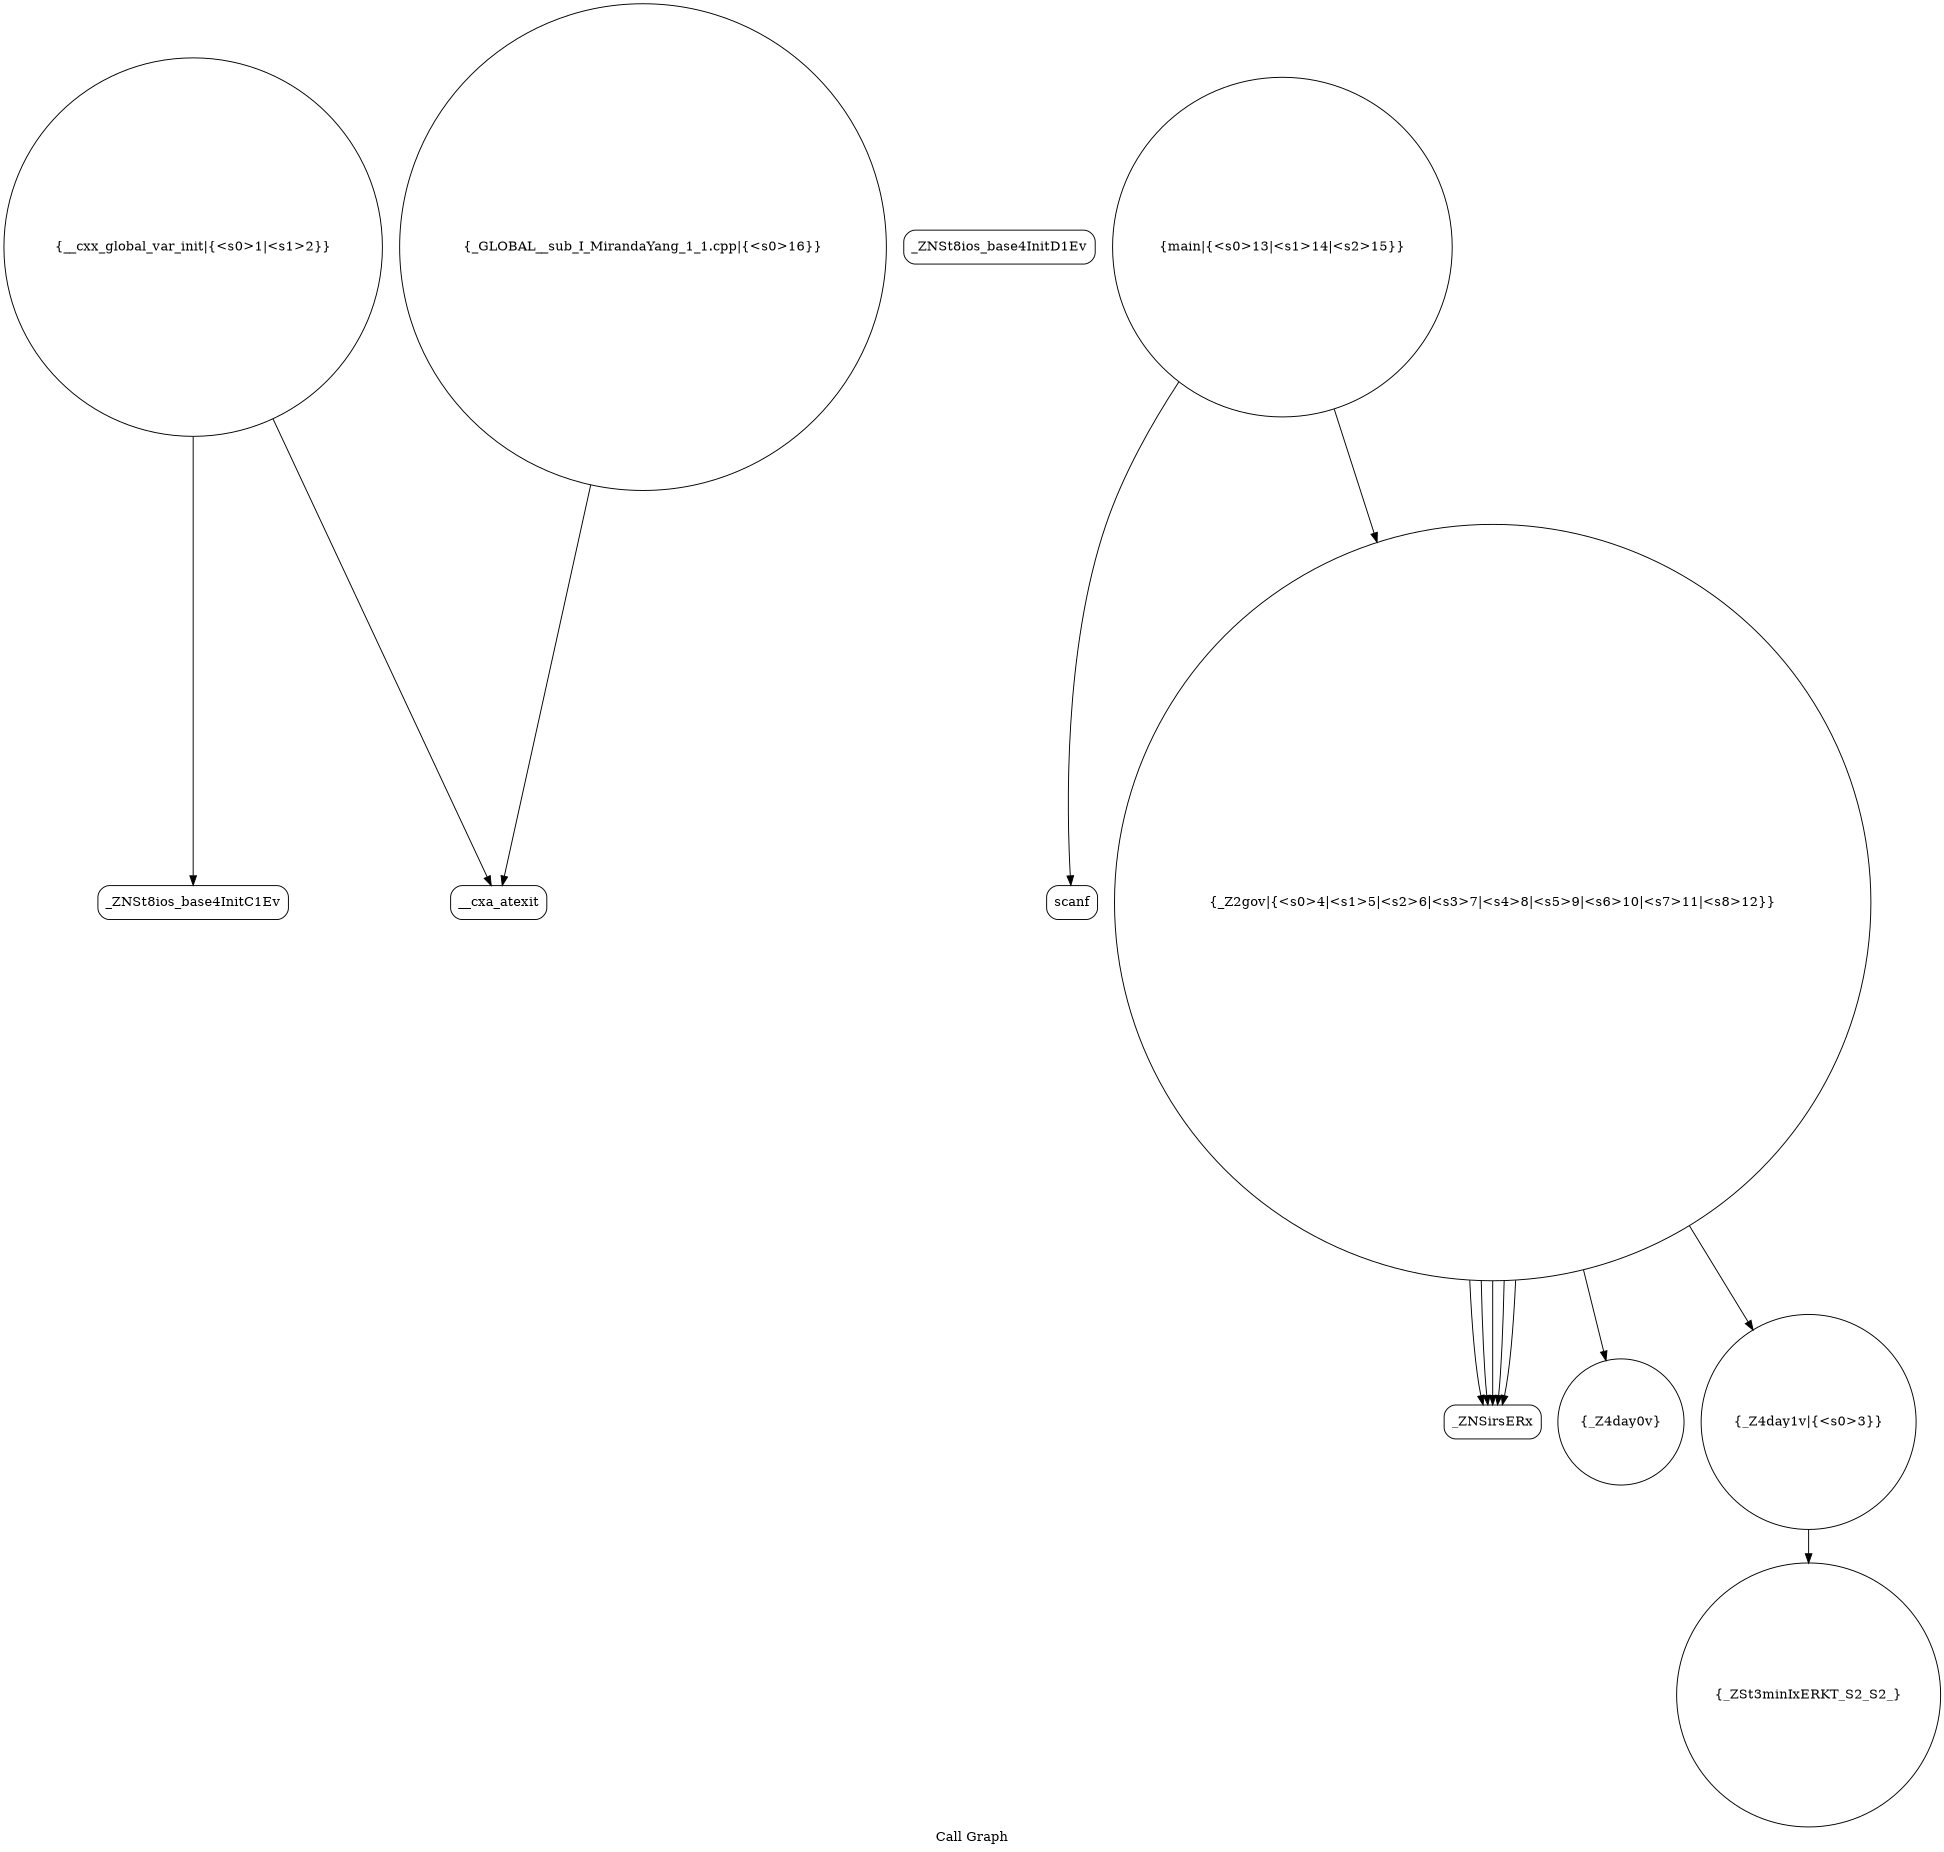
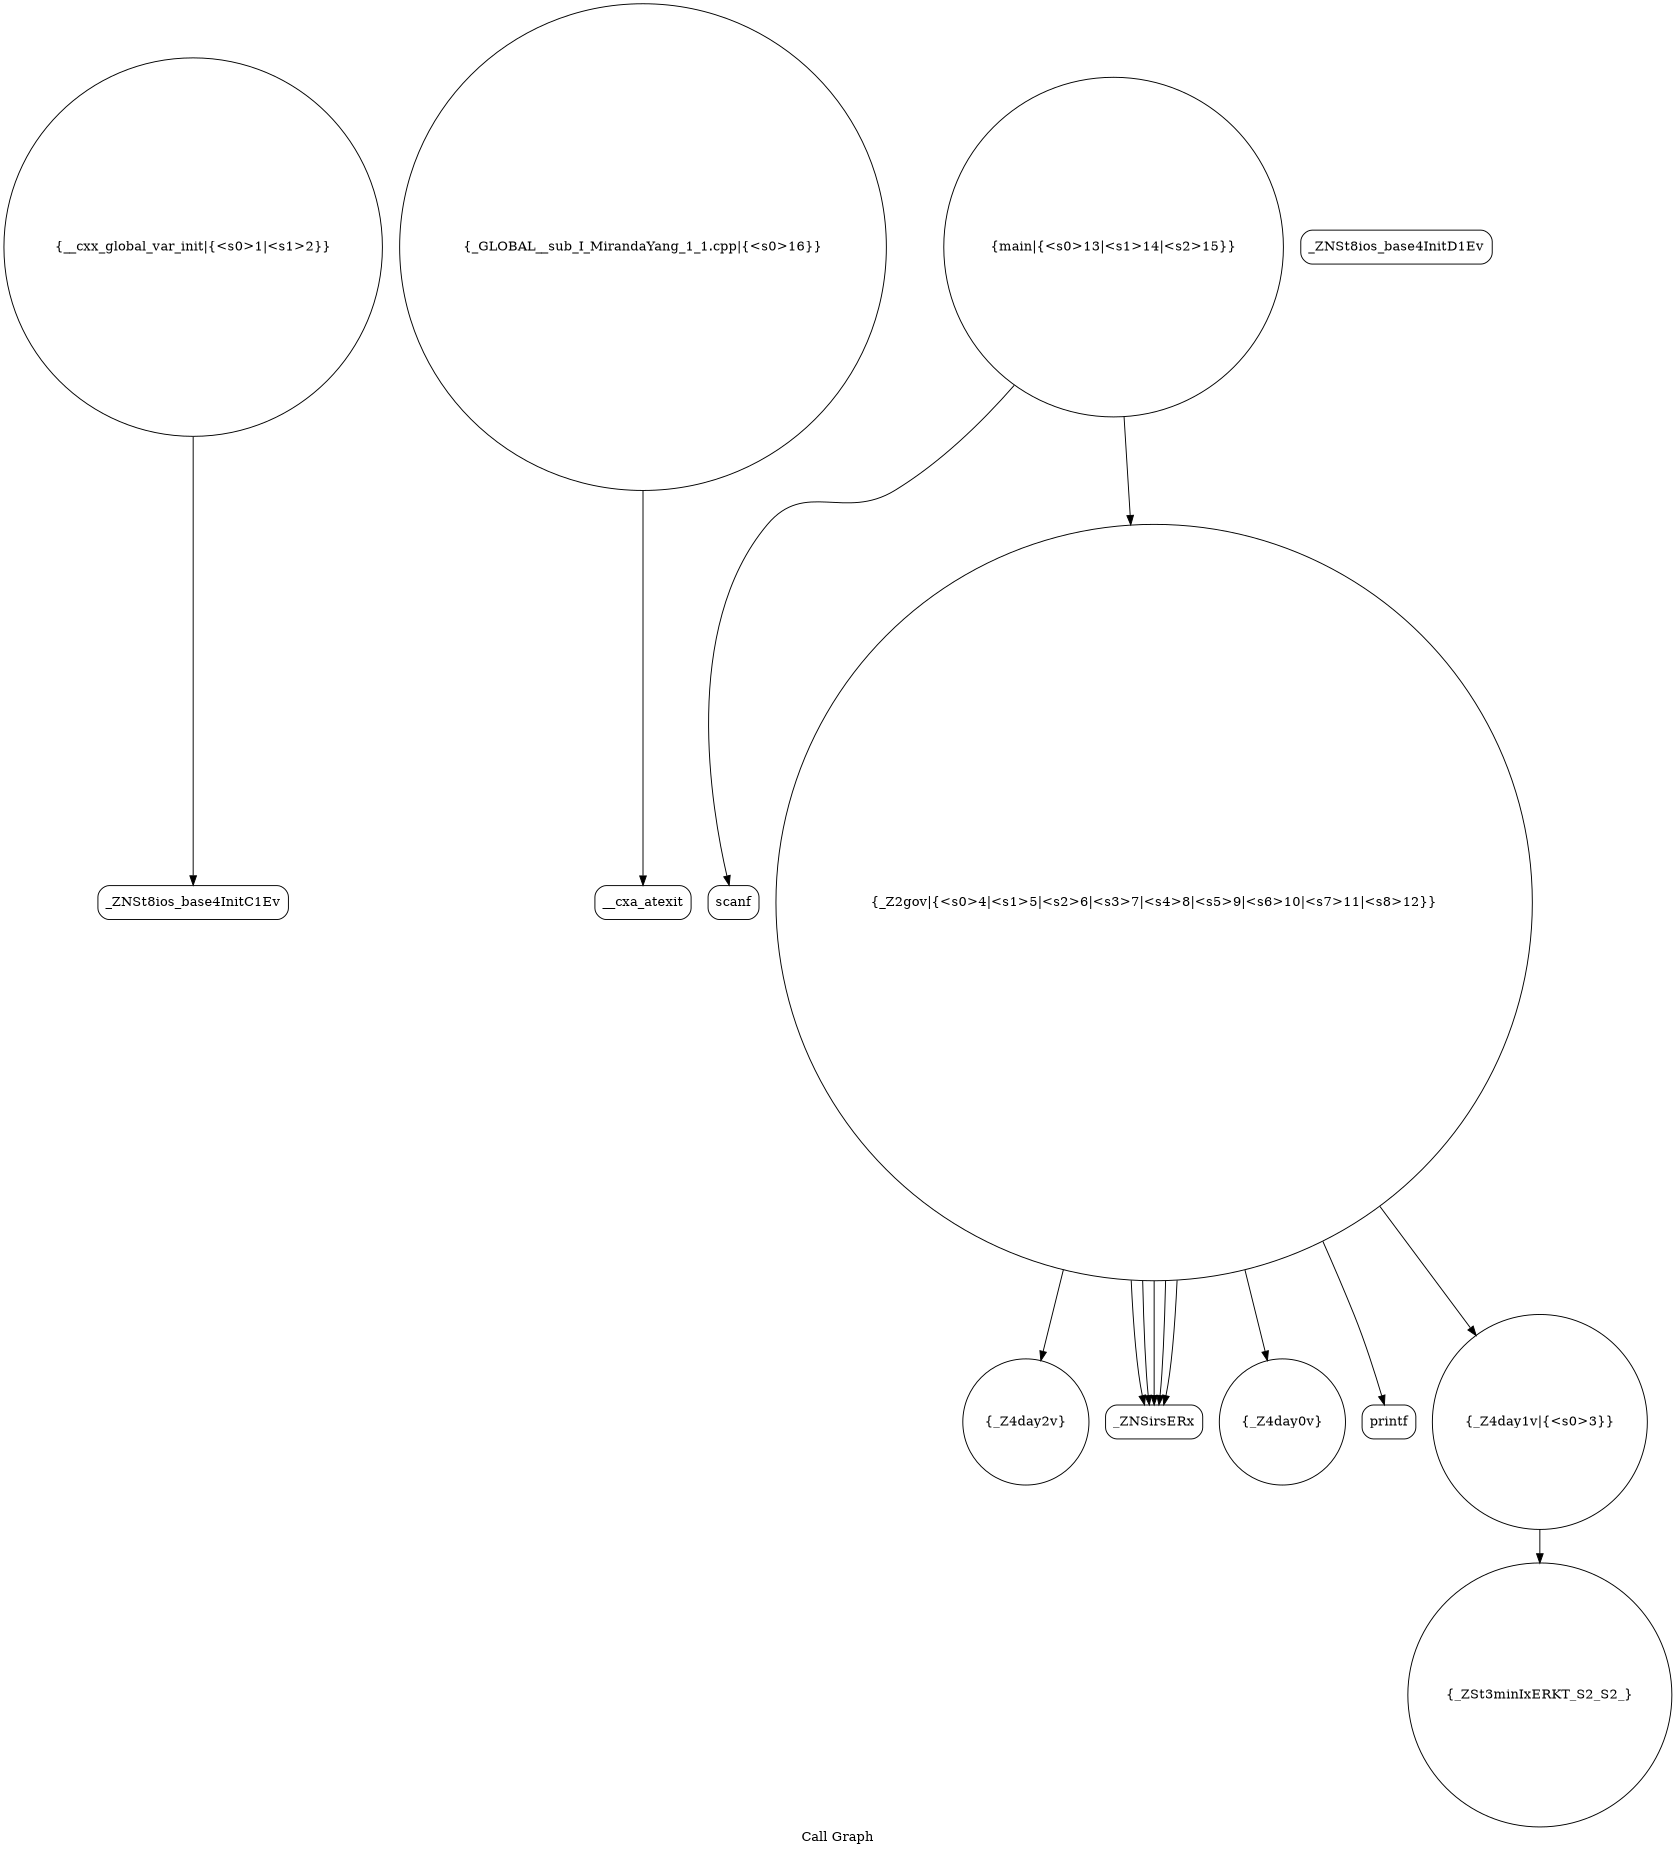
(380, 648) -> none
none -> (1026, 1422)
none -> (1389, 1422)
